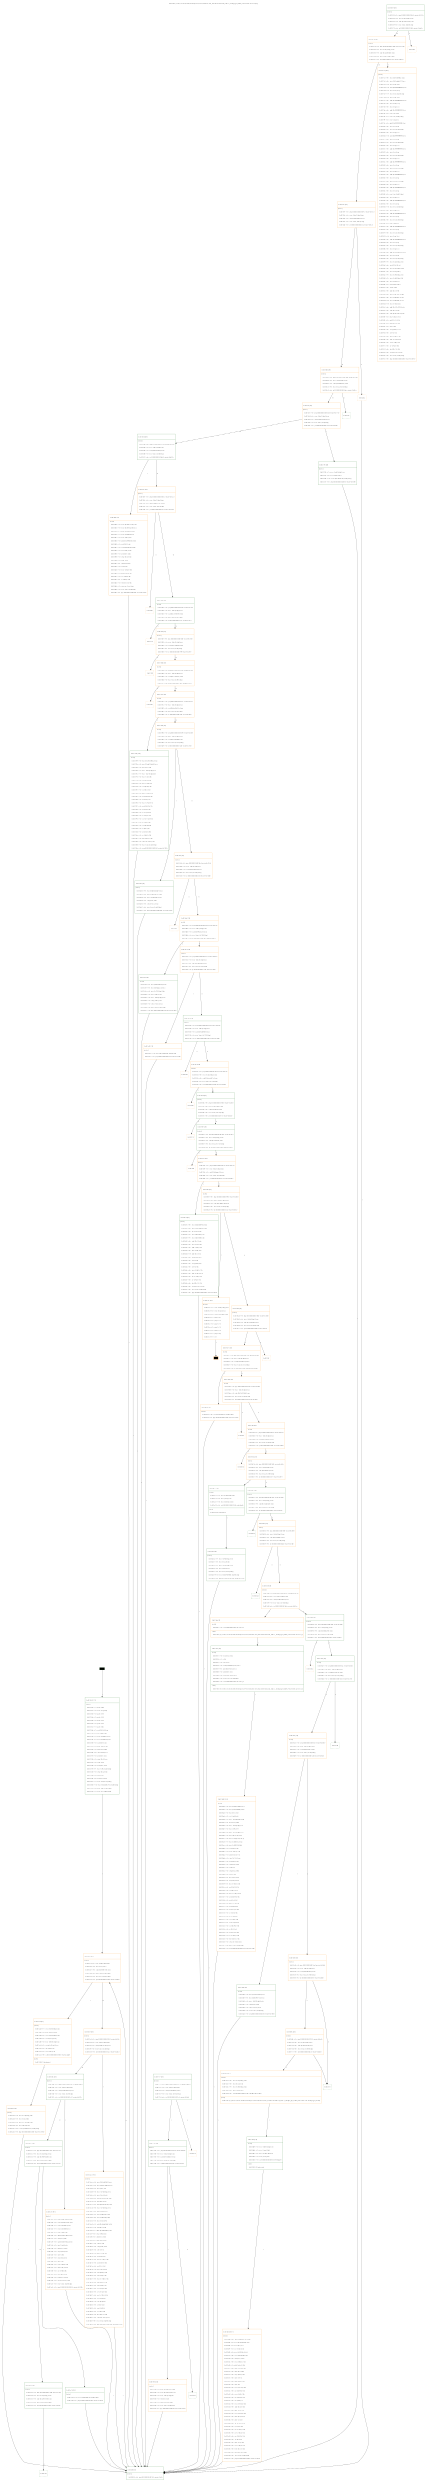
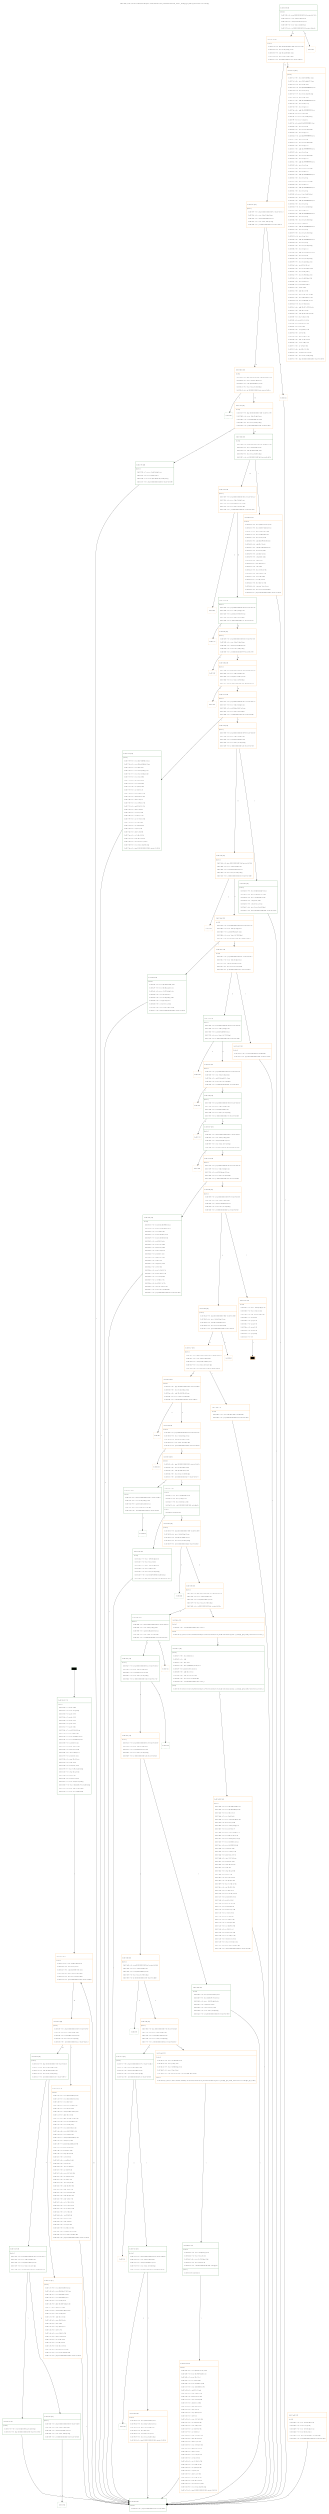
(271, 1516) -> (182, 1517)
(52, 2042) -> none
(321, 2068) -> (147, 2049)
